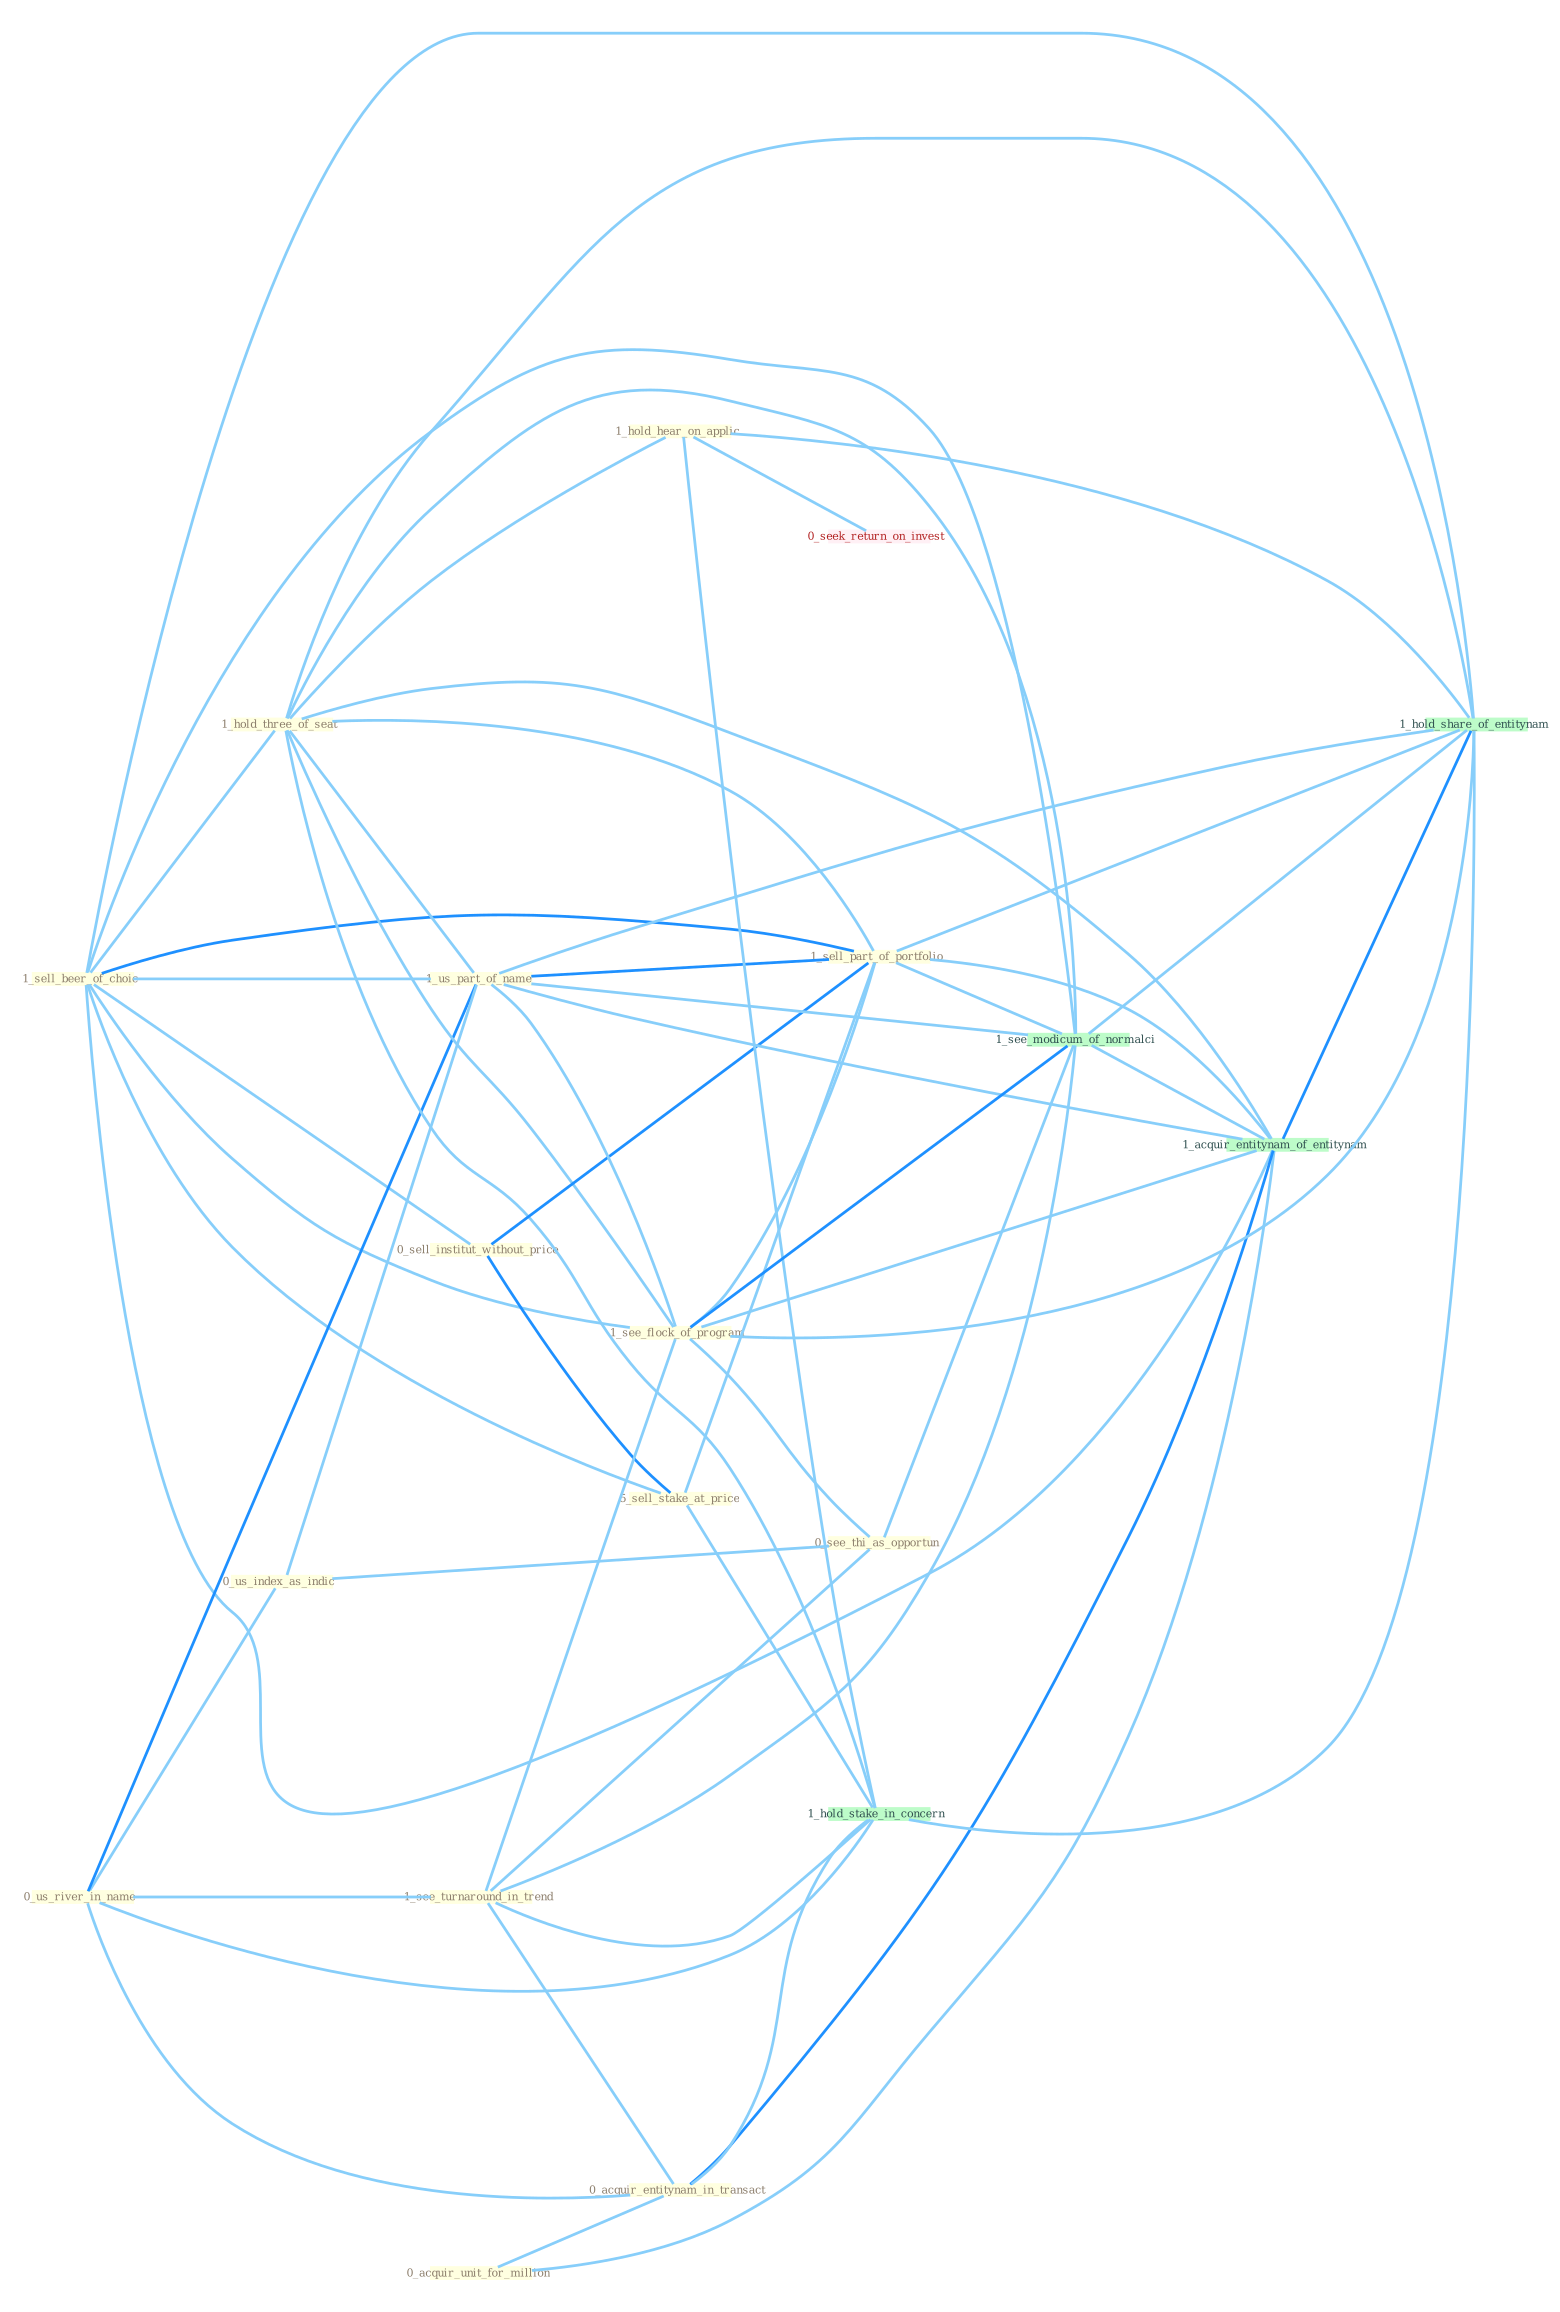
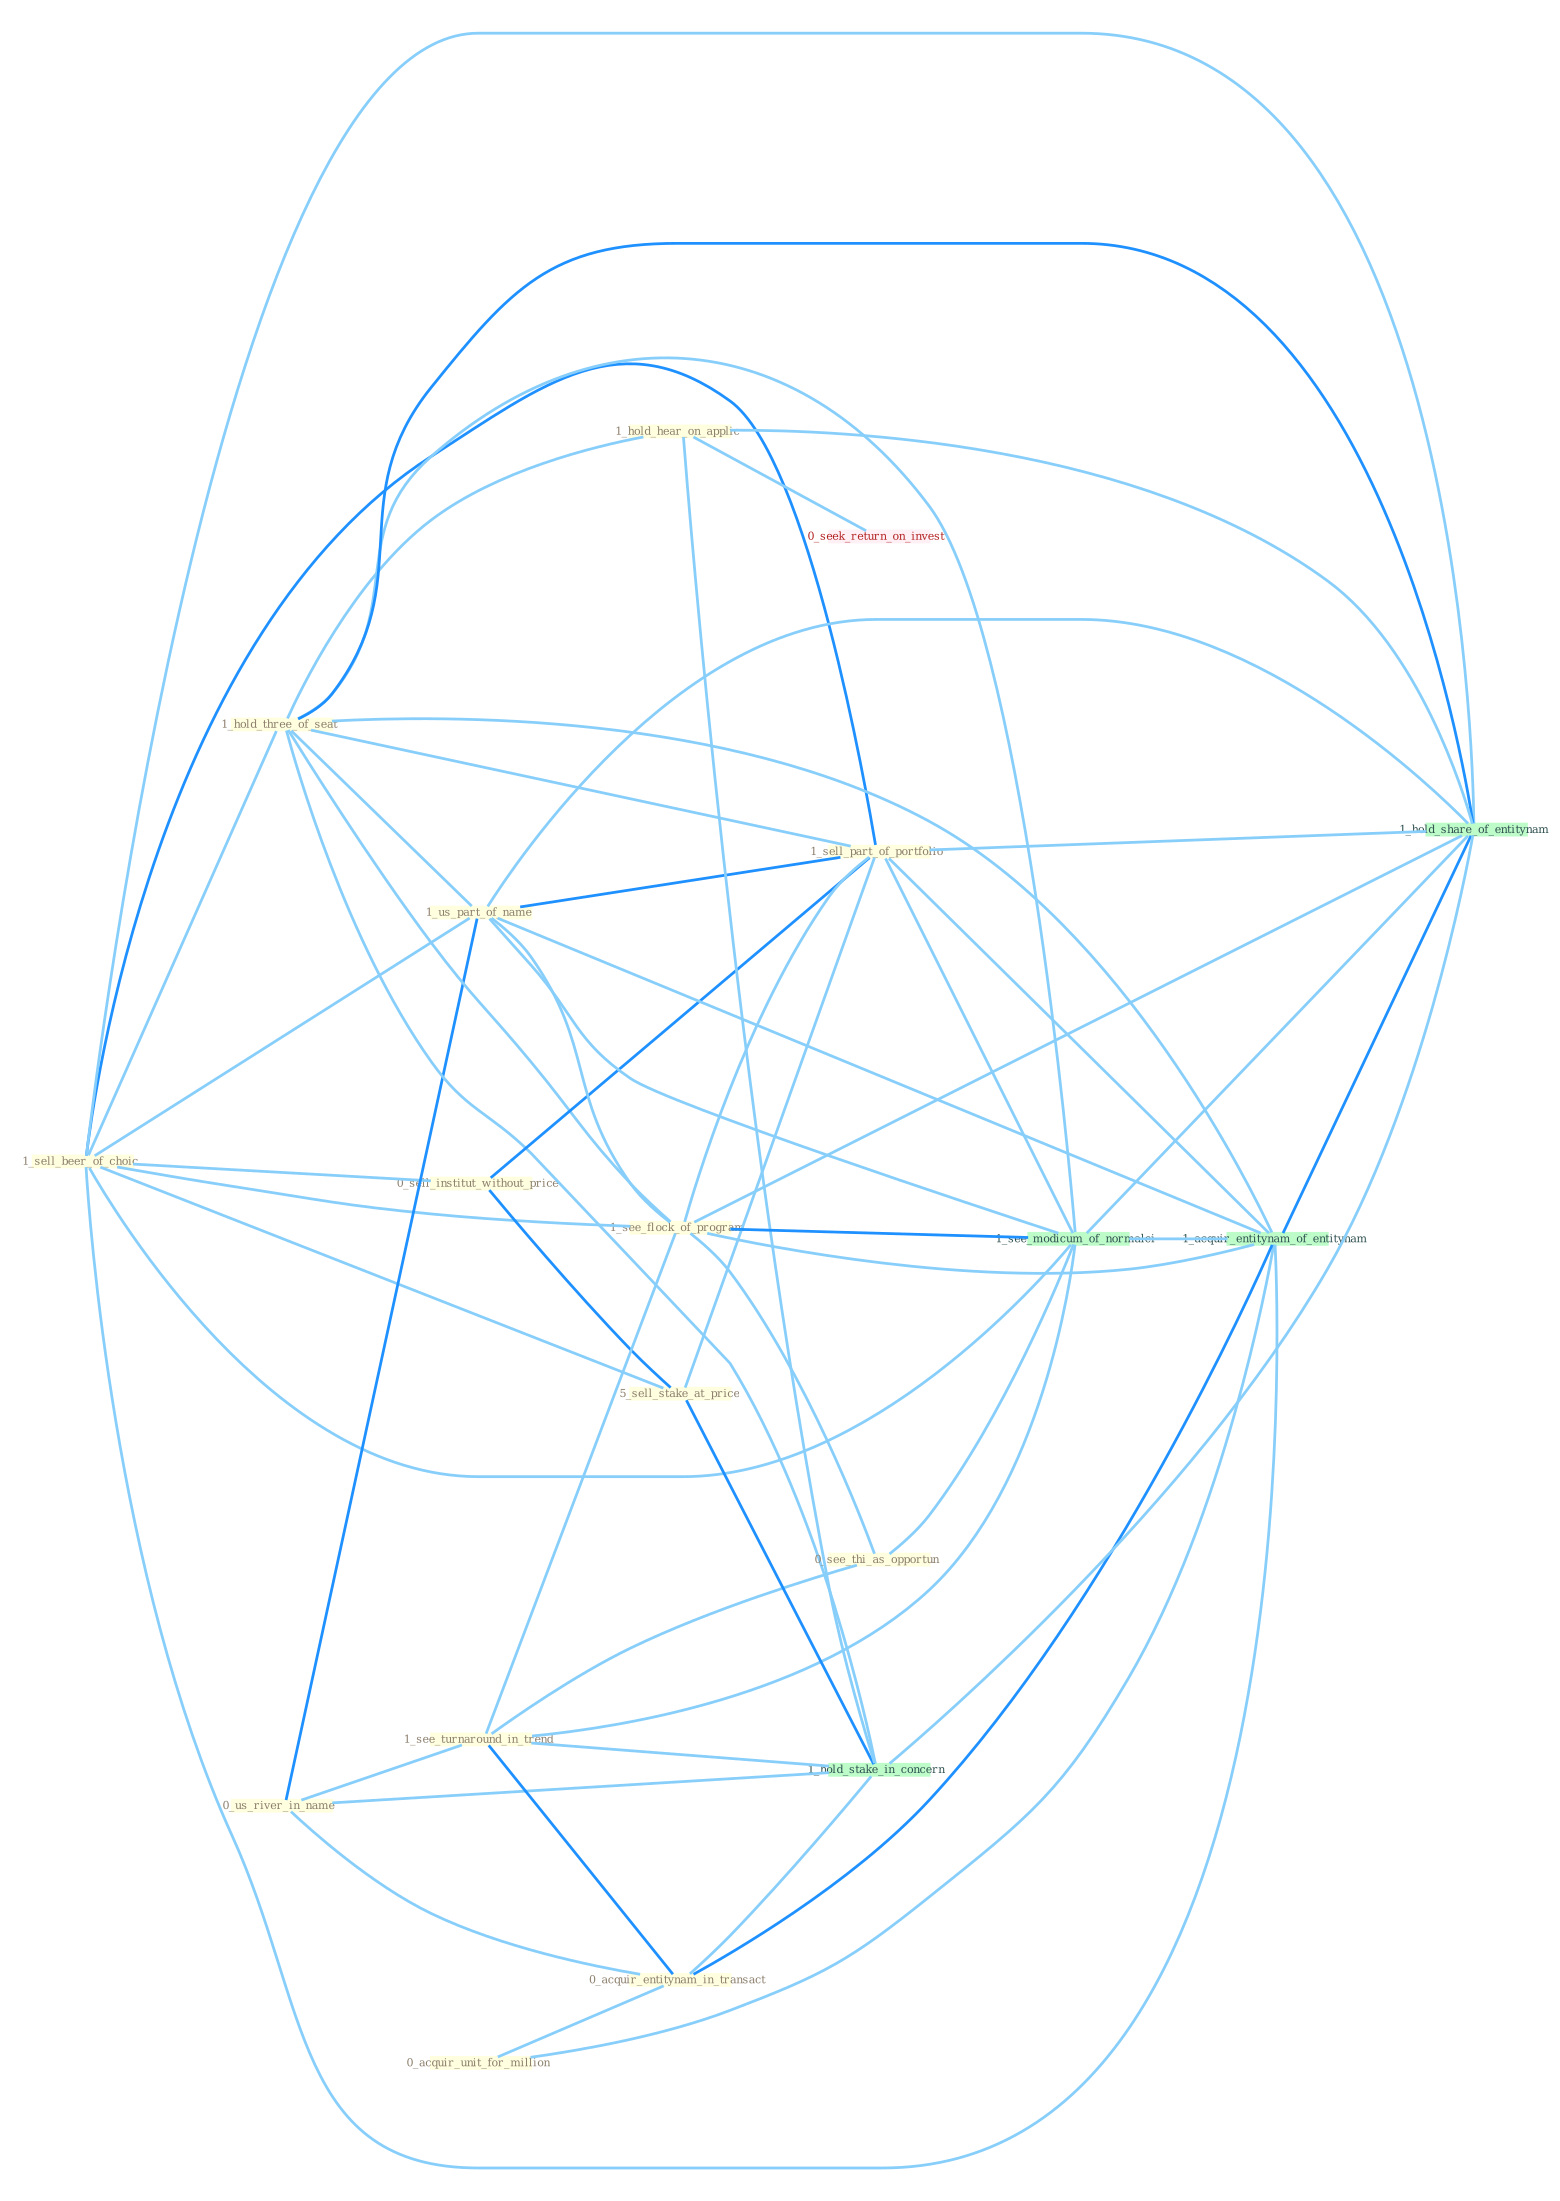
(914, 138) -> (921, 243)
(282, 1582) -> none
(784, 1664) -> (775, 1573)
(581, 2044) -> (581, 1860)
